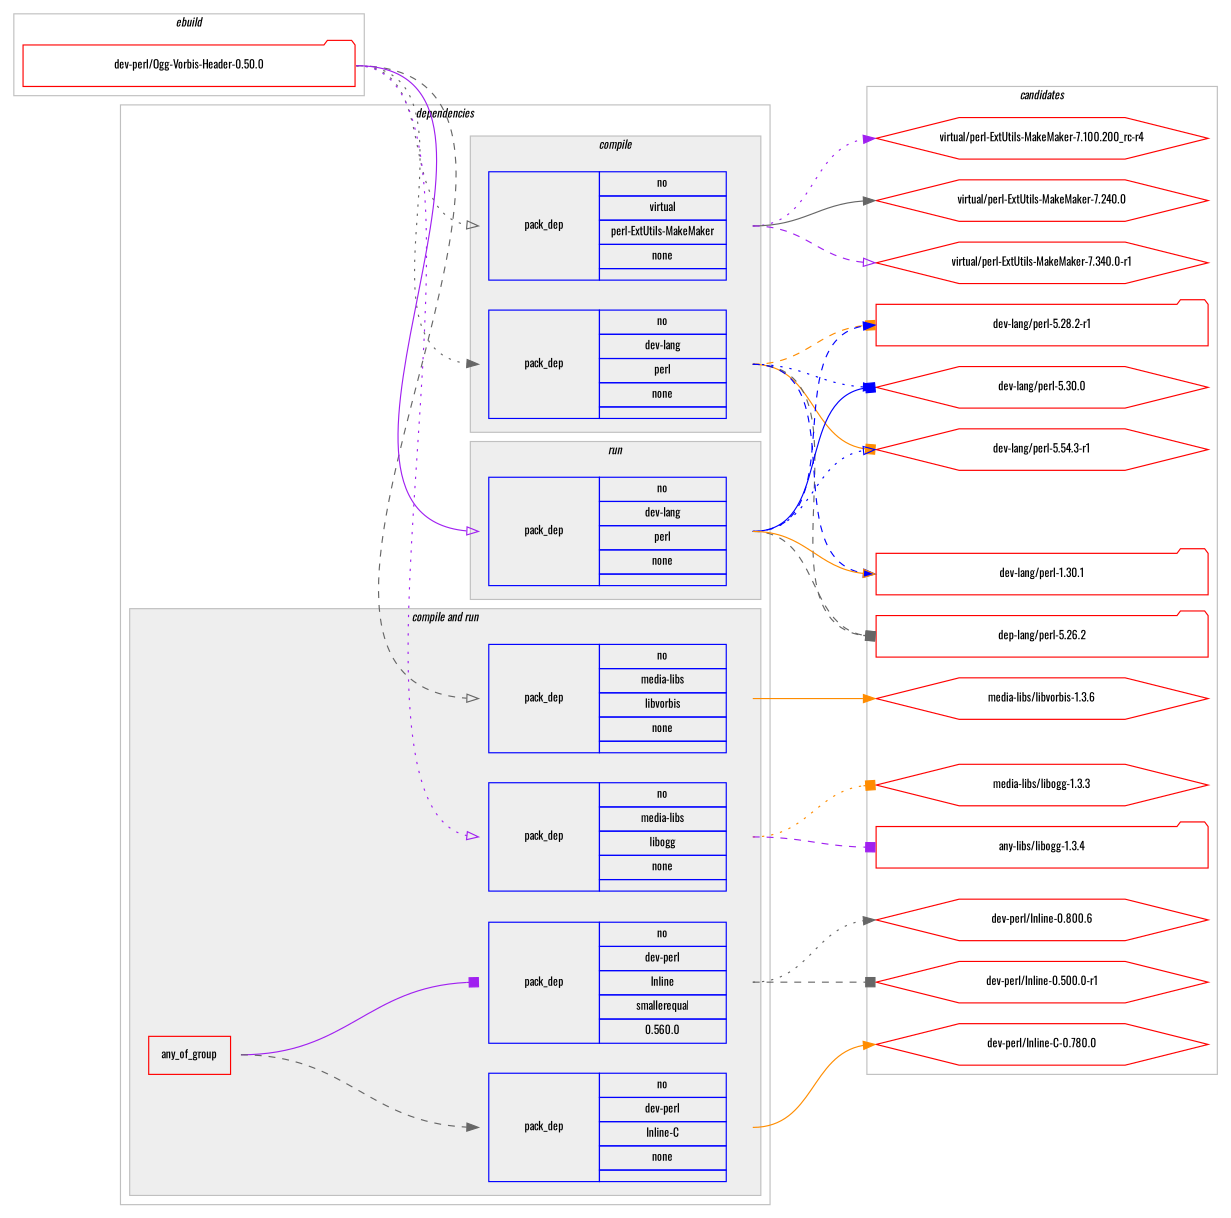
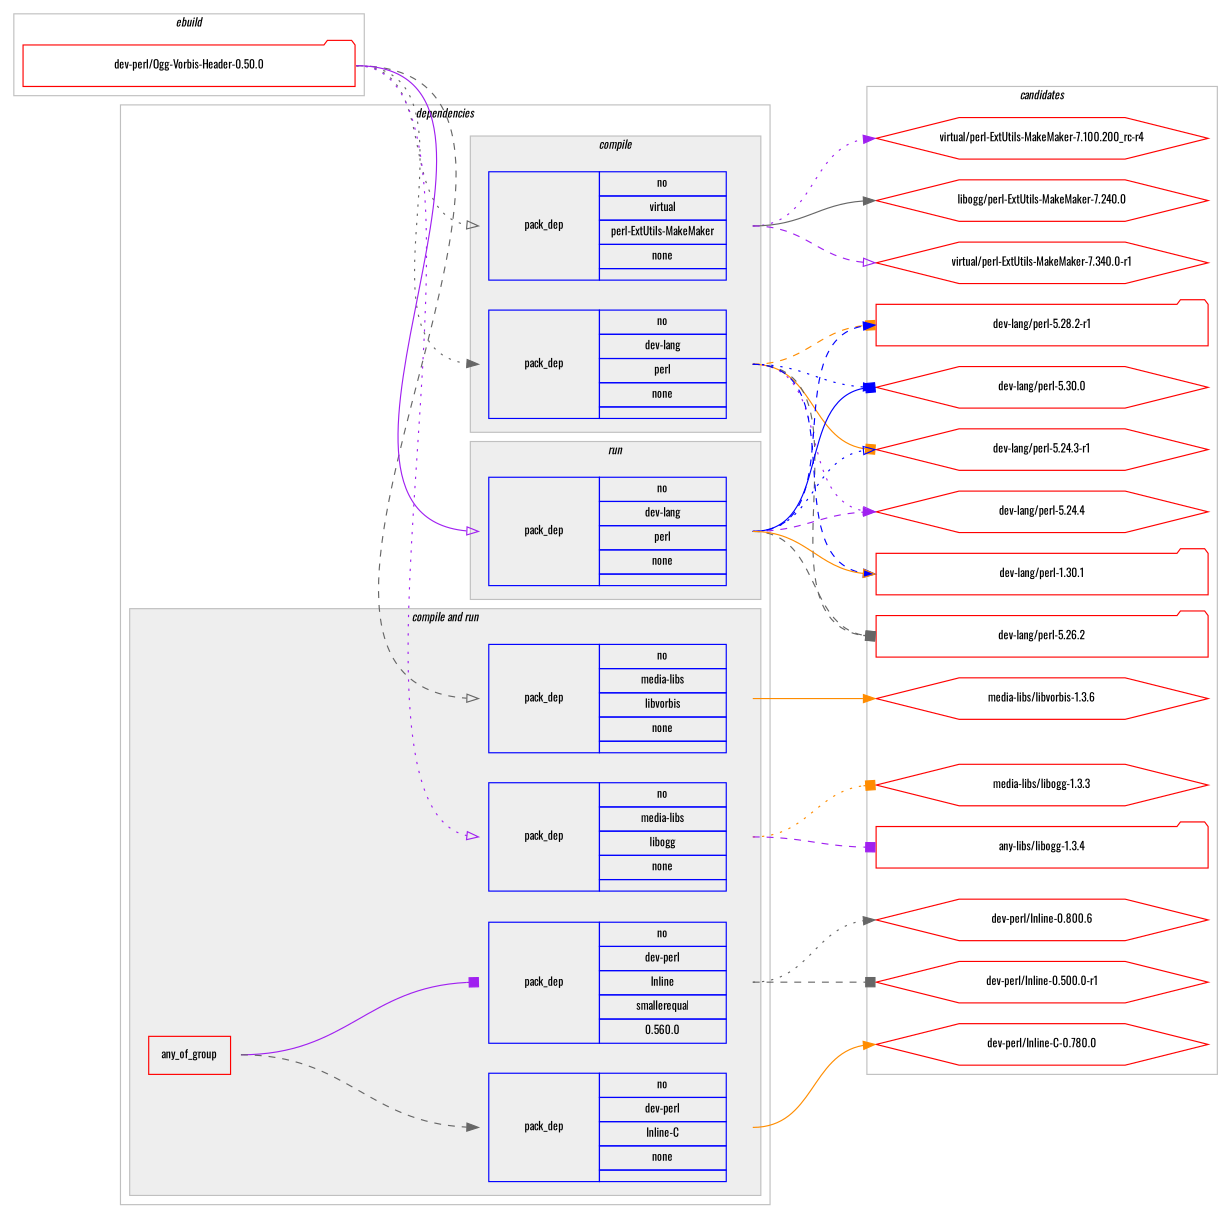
(1042, 201) -> (1042, 201)
(1042, 450) -> (1042, 450)
none -> (1042, 512)
(1042, 636) -> (1042, 636)
